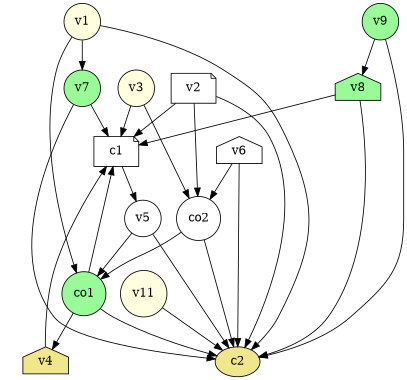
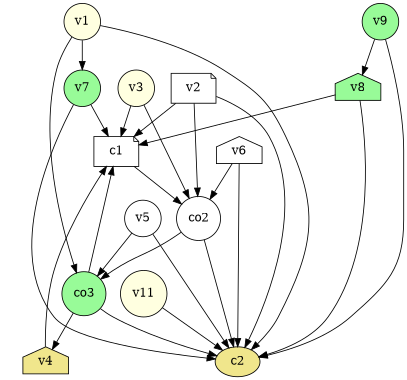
(128, 180) -> (154, 183)
(84, 294) -> (84, 294)
